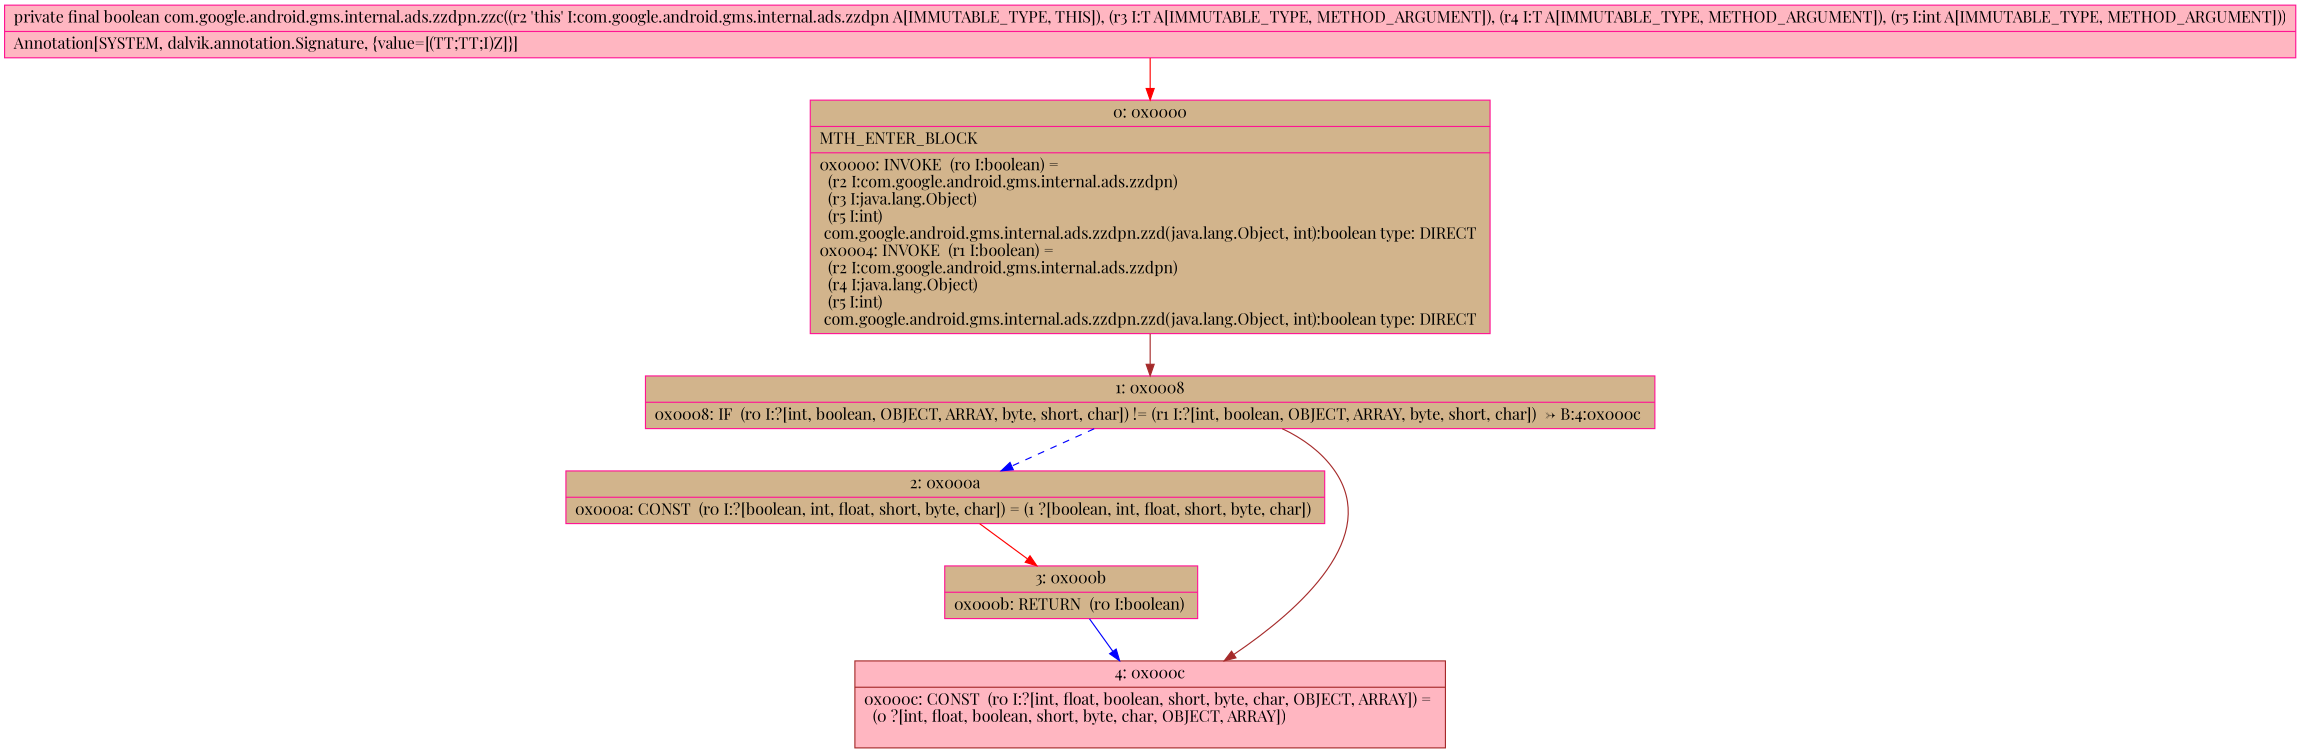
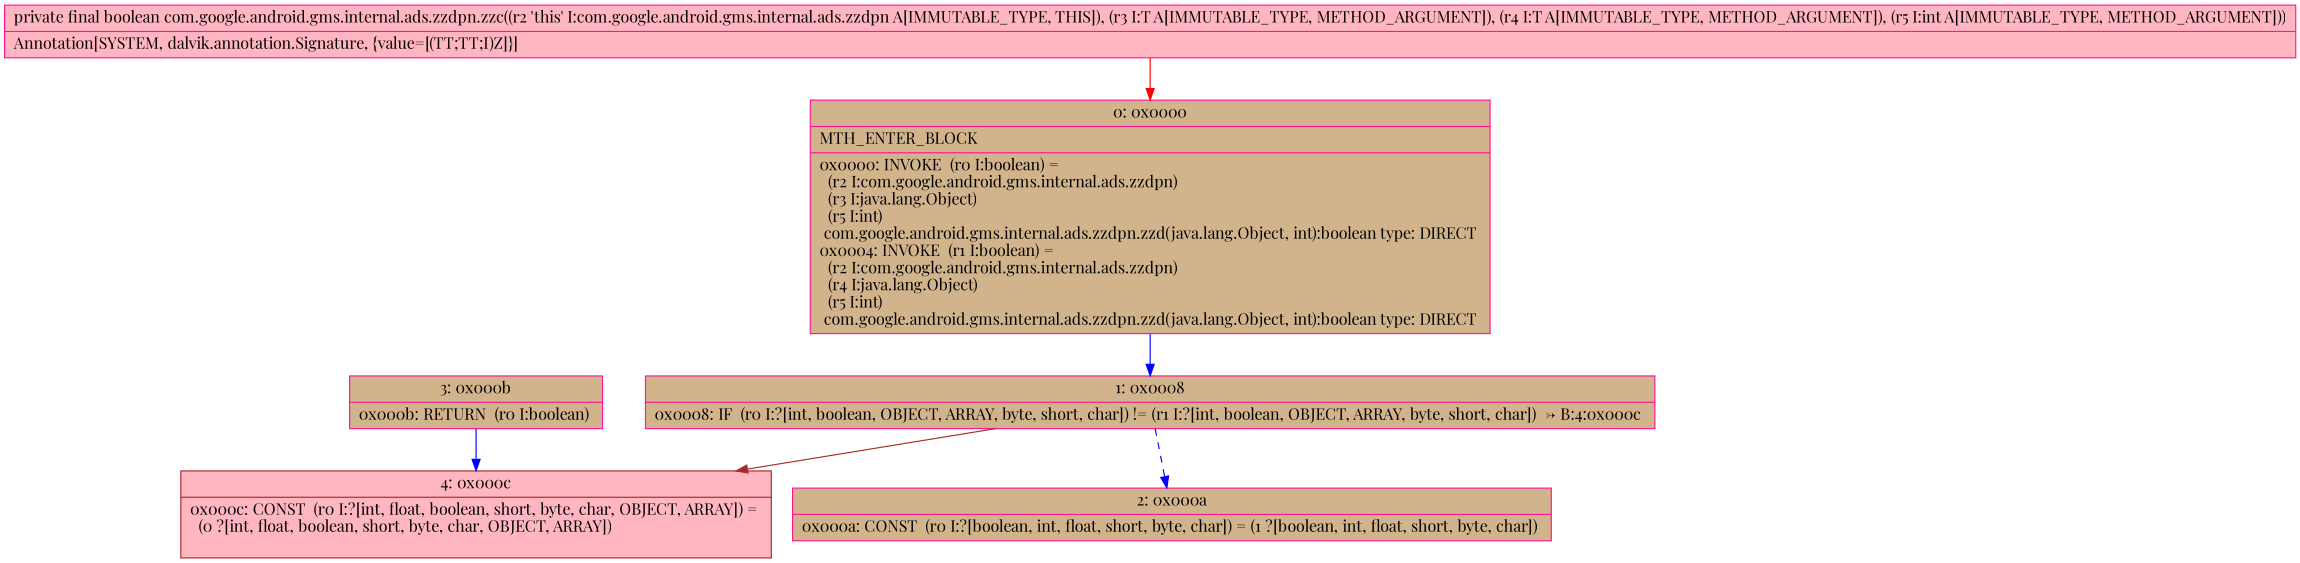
(1150, 349) -> (1150, 349)
(1004, 541) -> none
